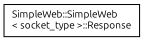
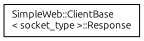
(72, 21) -> (72, 21)
